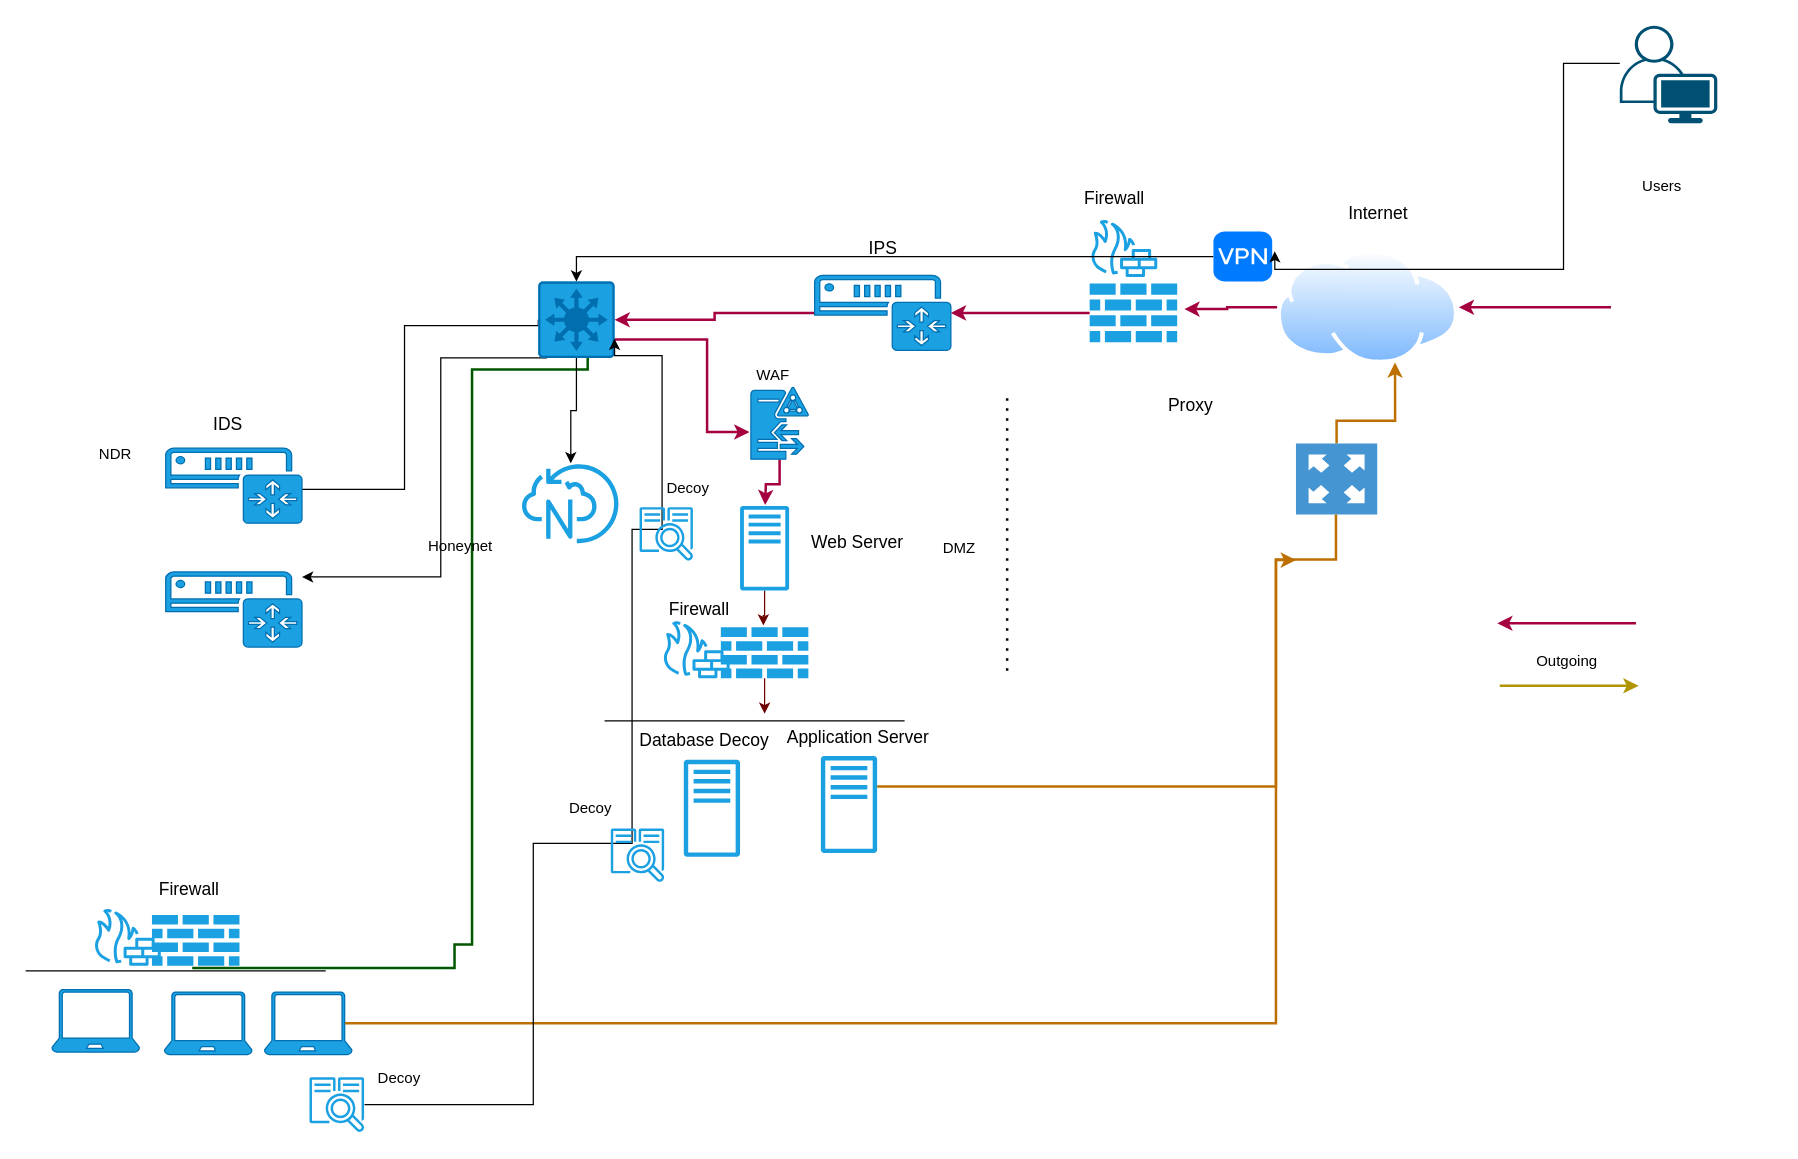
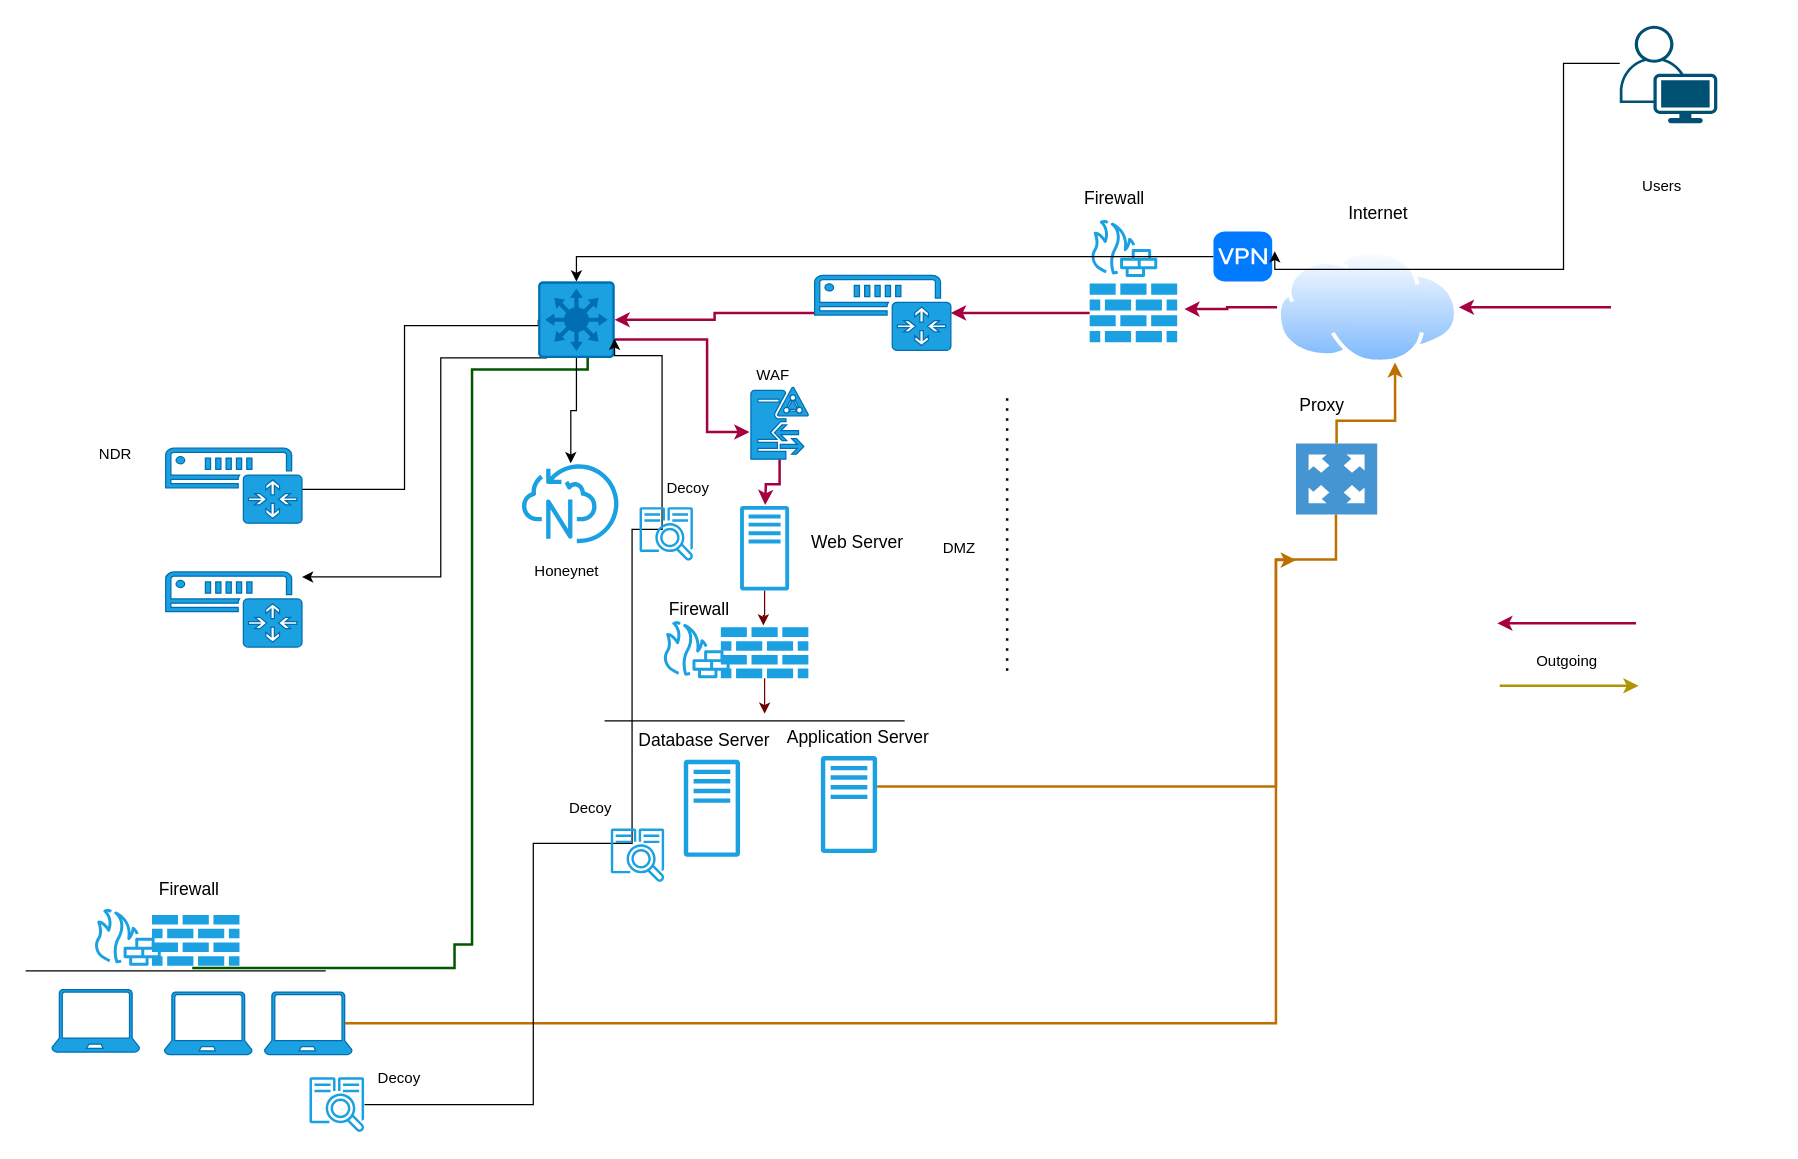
(883, 248) -> none
(1191, 406) -> (1322, 406)
(228, 424) -> none
(461, 547) -> (567, 572)
(704, 741) -> (704, 741)
